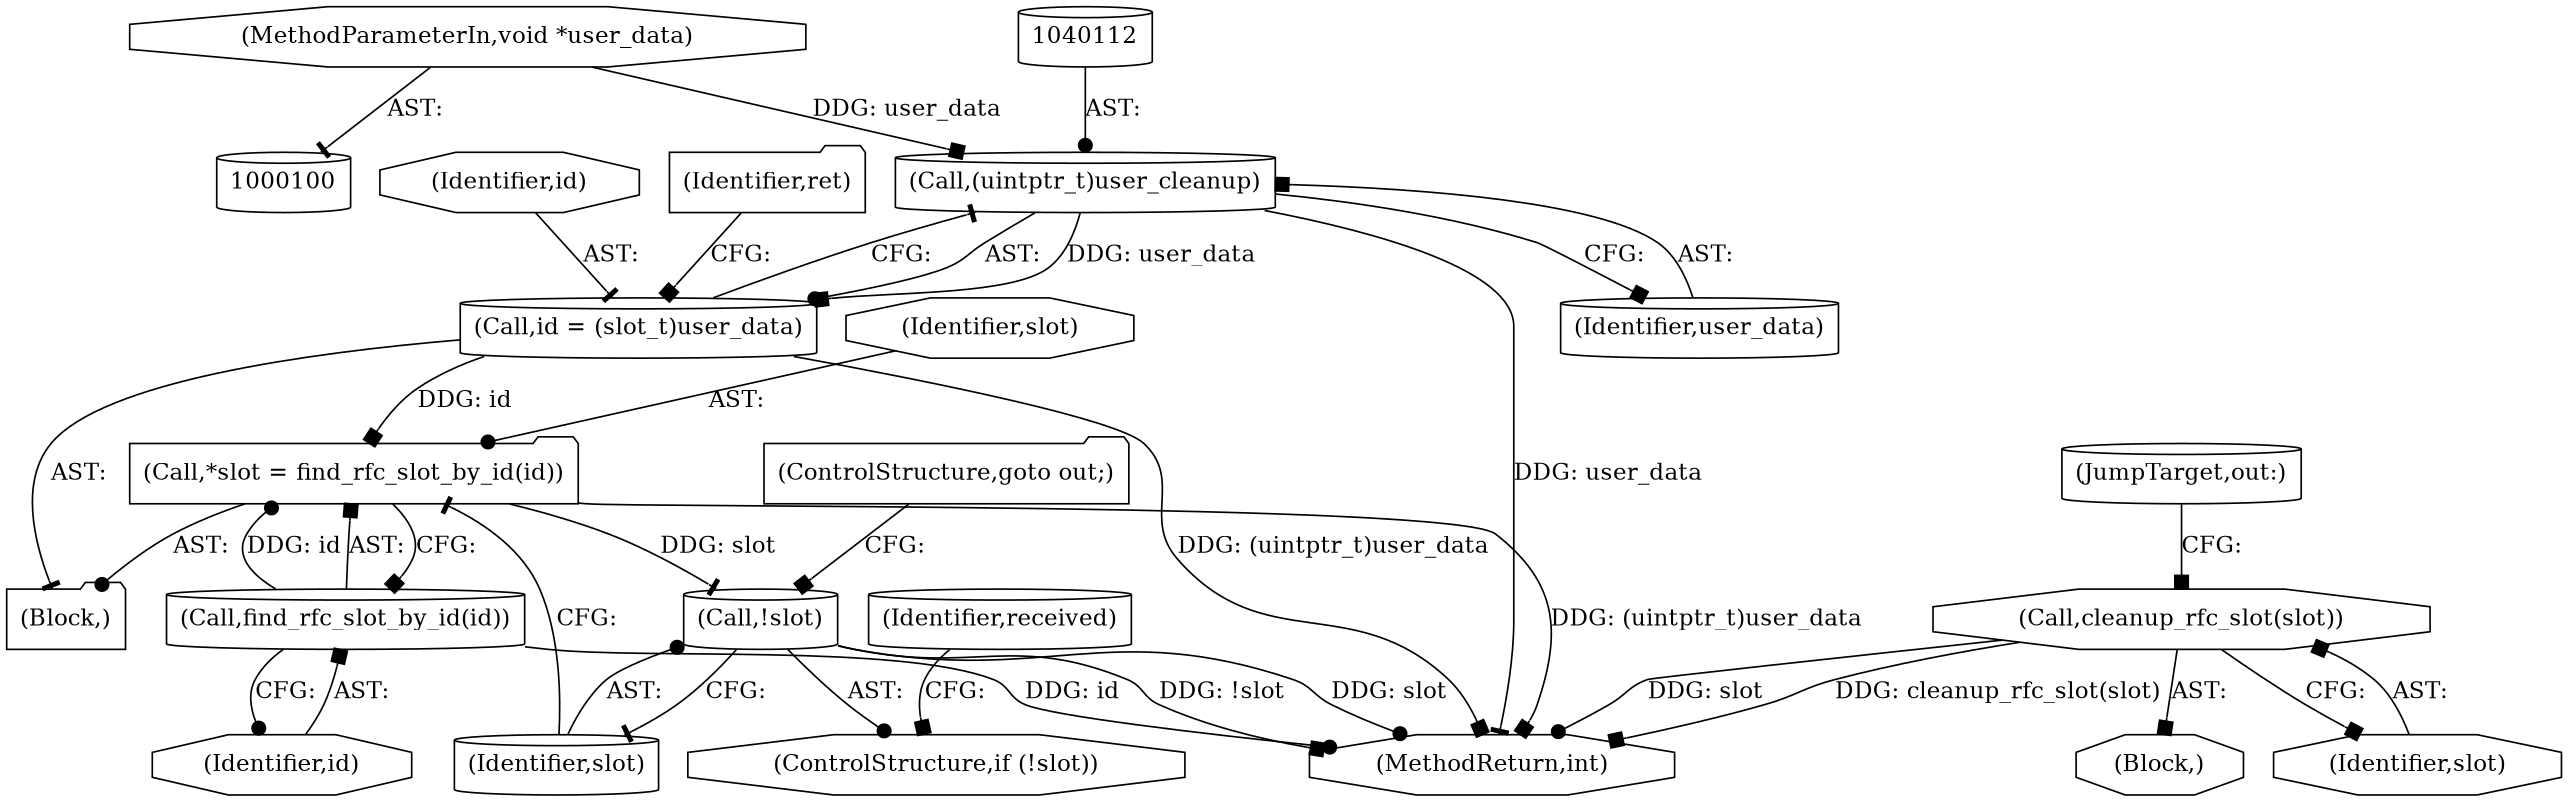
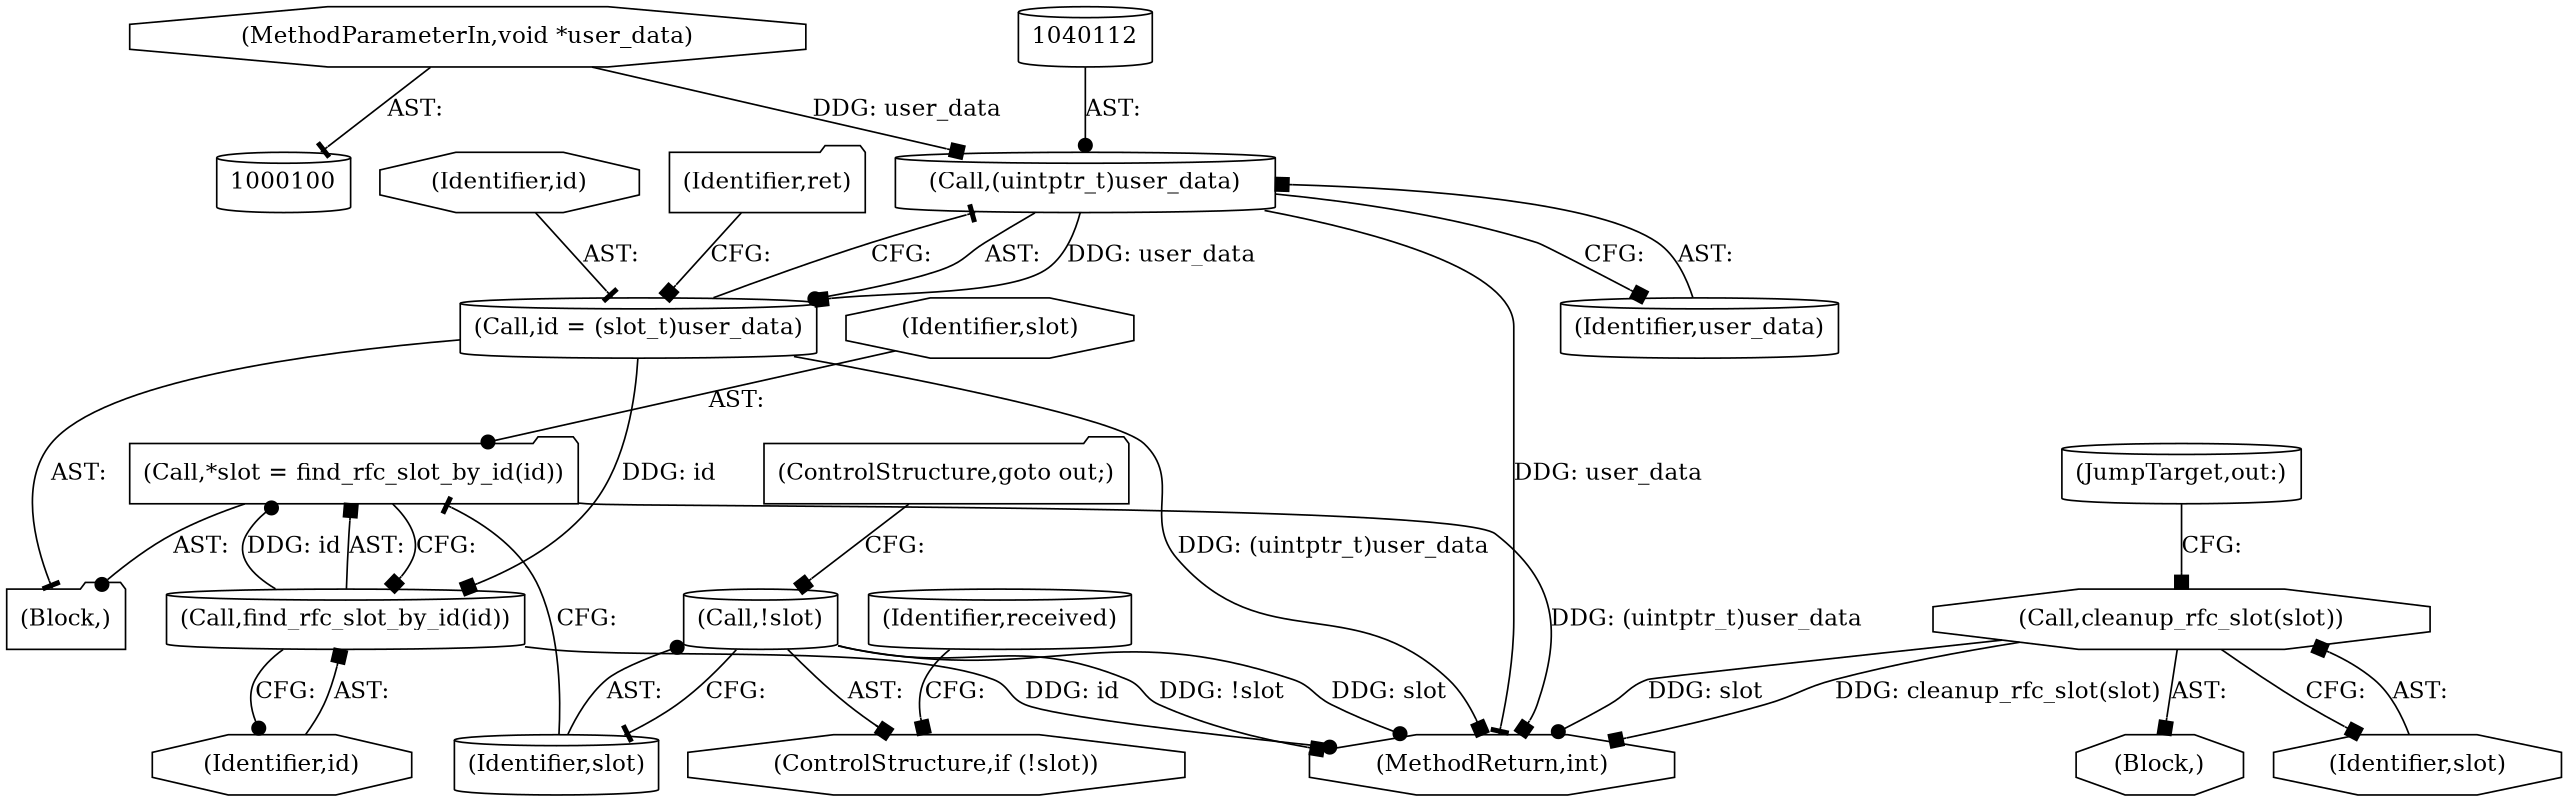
(1085, 182) -> (1085, 182)
(425, 384) -> (601, 493)
(612, 535) -> none
(831, 691) -> (831, 691)
